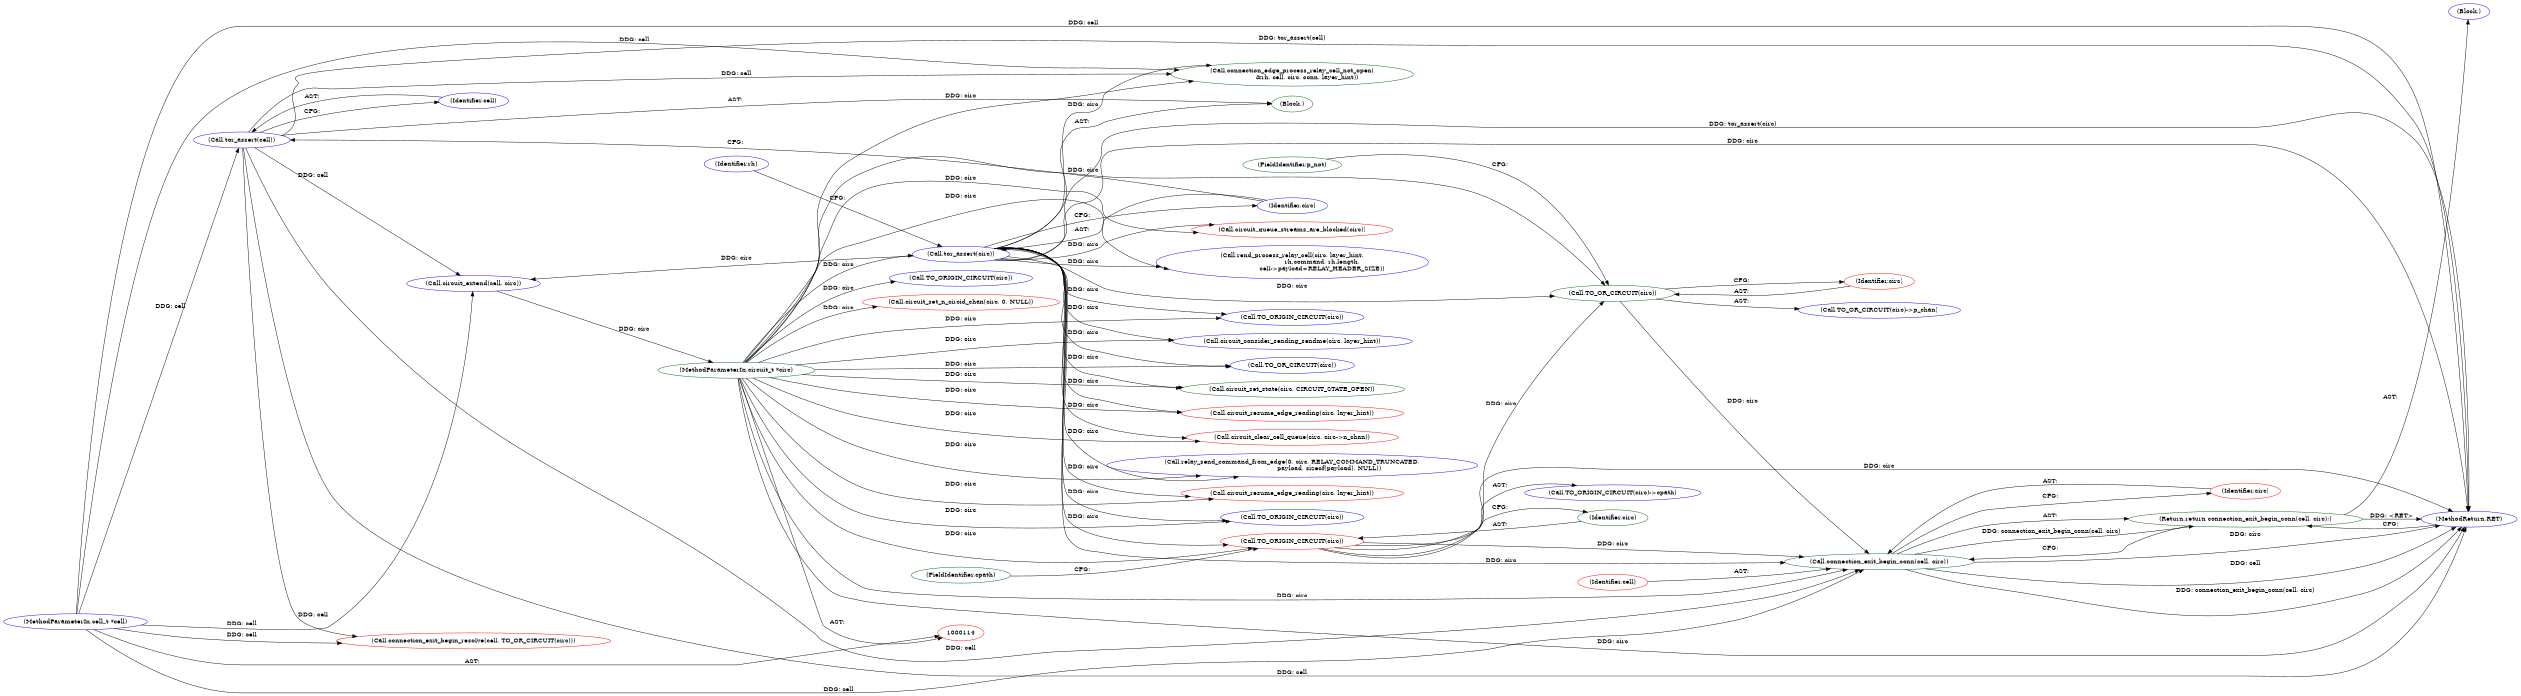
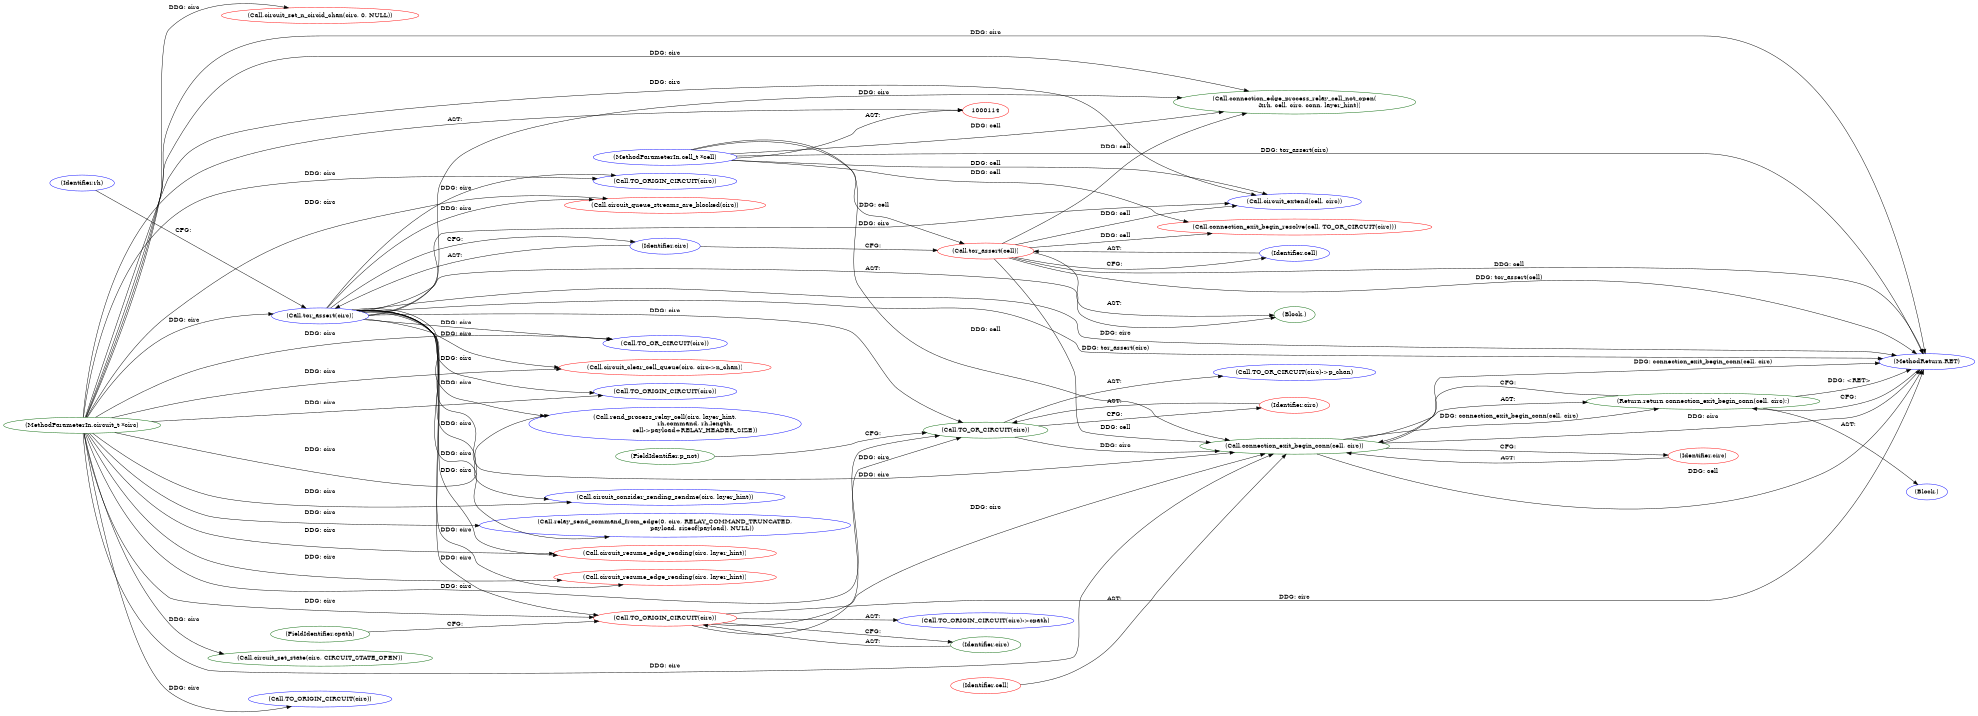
(1083, 23) -> (1295, 150)
(242, 140) -> (986, 251)
(603, 326) -> (589, 95)
(1069, 362) -> none
